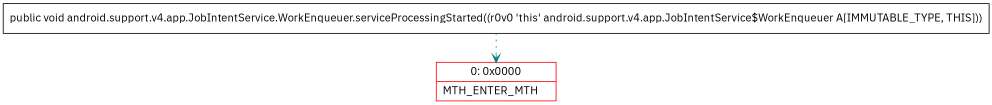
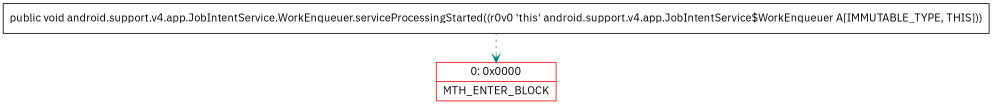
(491, 91) -> (496, 91)
